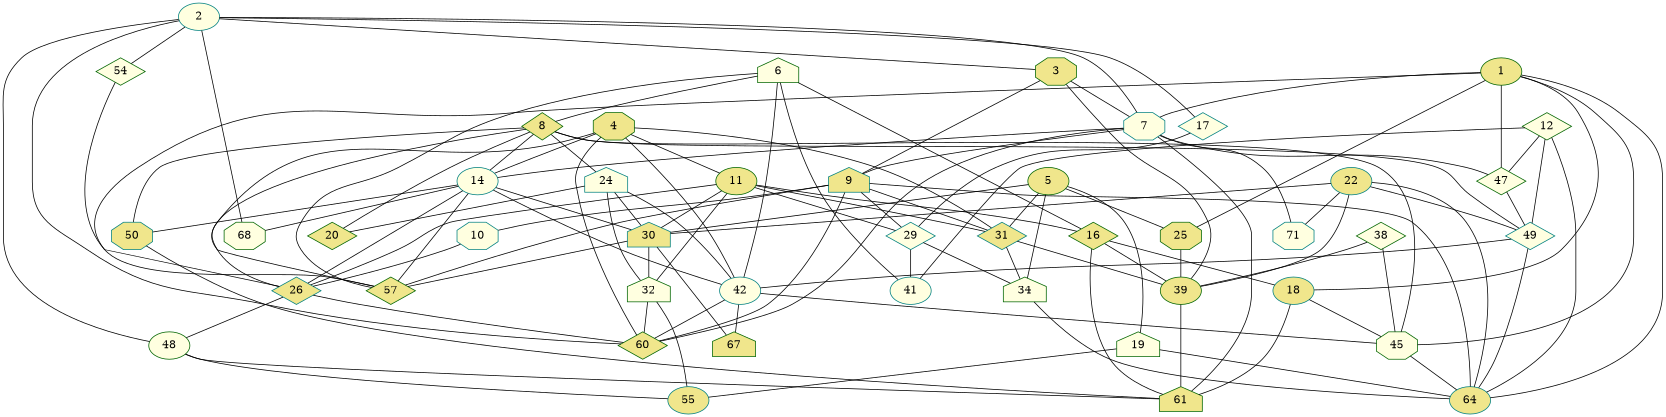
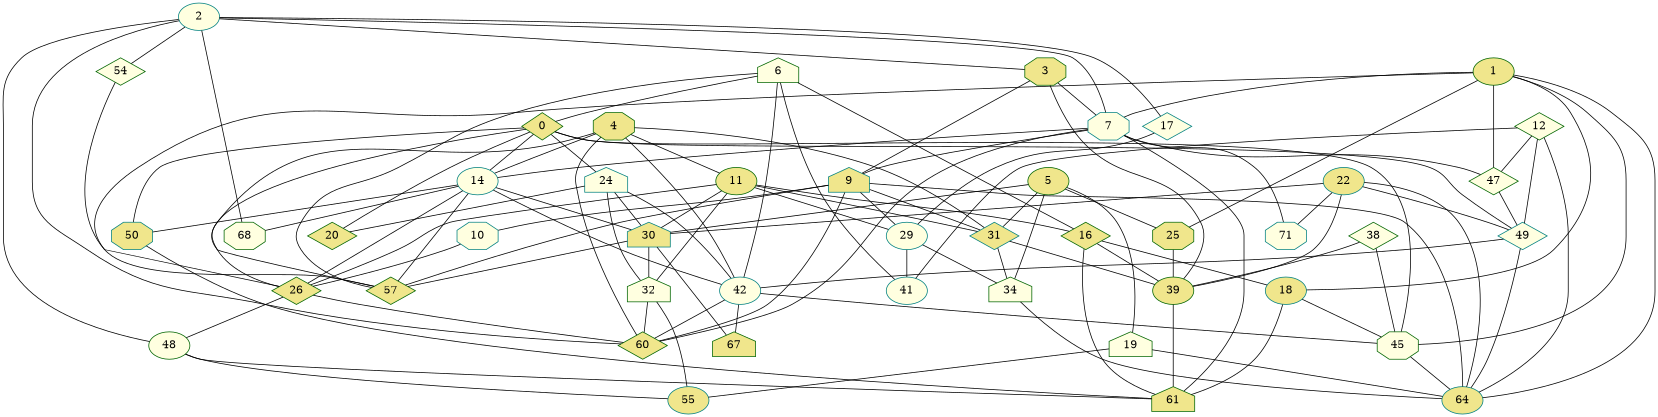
(542, 126) -> (542, 126)
(911, 236) -> (907, 236)
(296, 291) -> (296, 291)
